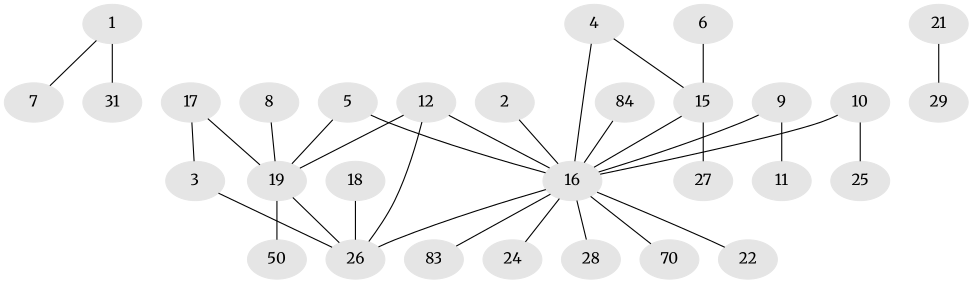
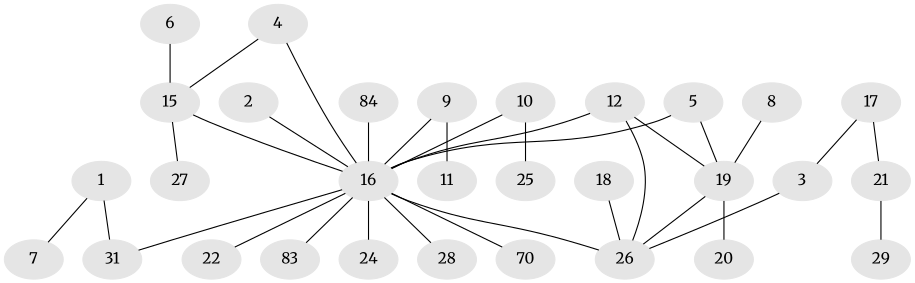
(234, 142) -> (876, 142)
none -> (240, 220)
(277, 259) -> (724, 259)
